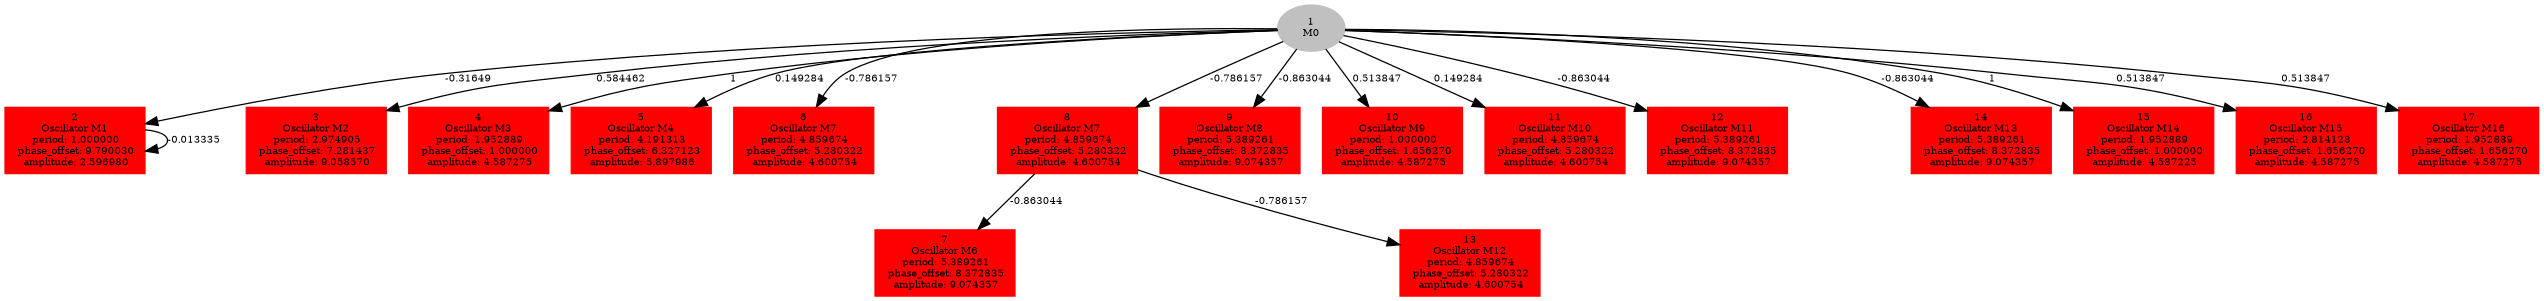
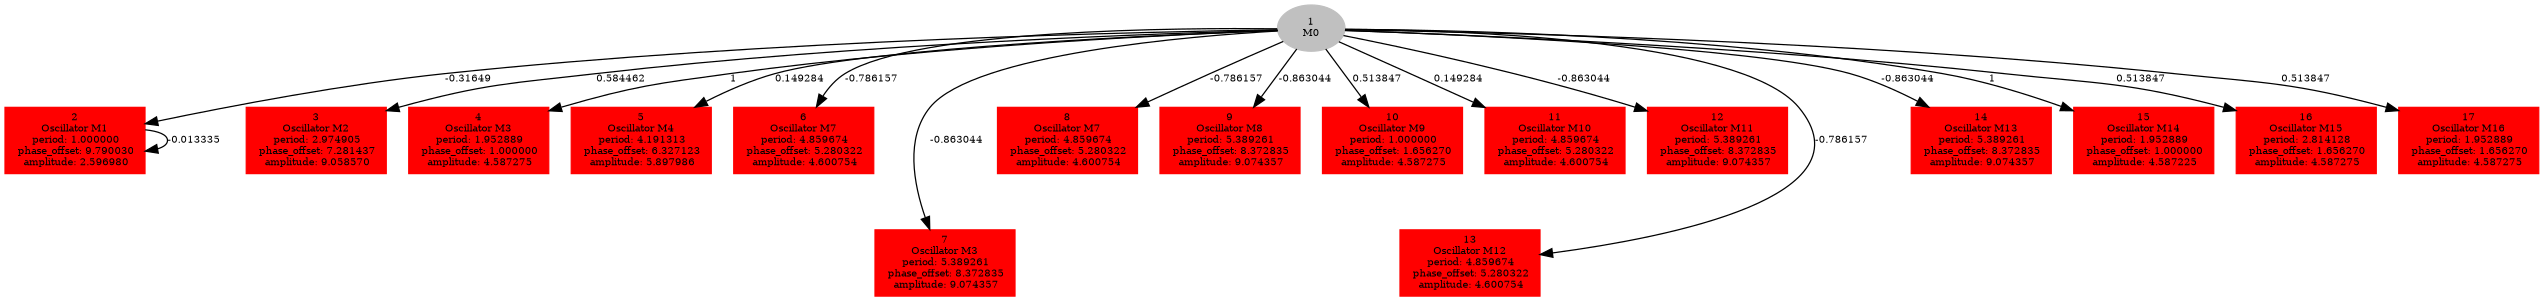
(1011, 197) -> (1042, 60)
(1262, 208) -> (1743, 75)
(945, 251) -> (945, 251)
